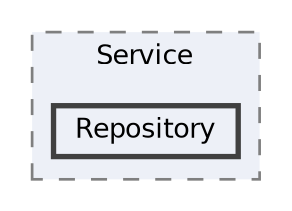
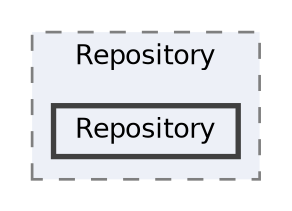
(146, 58) -> (146, 58)
